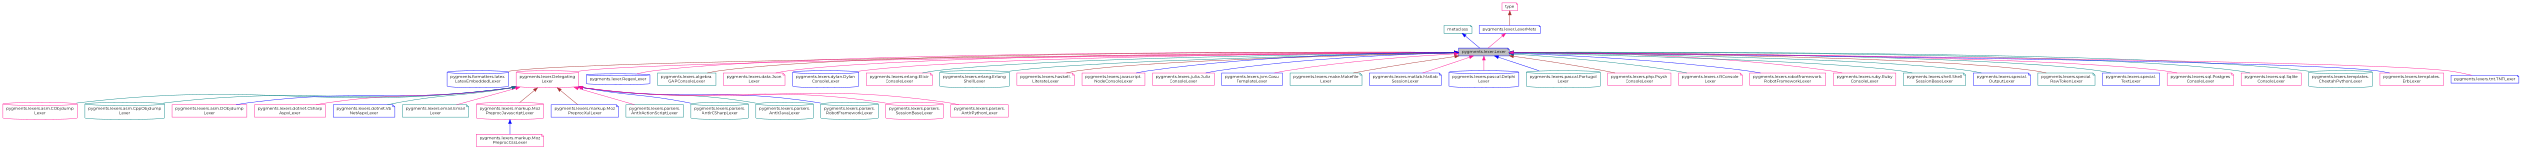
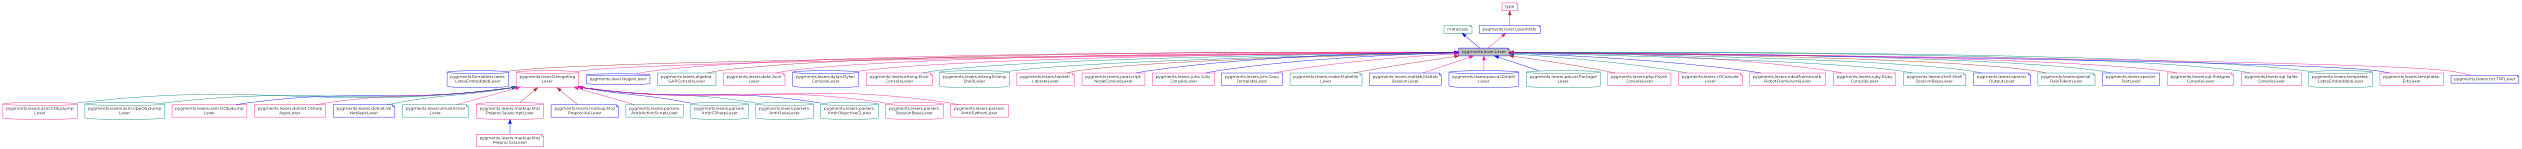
(2341, 79) -> (2341, 79)
(850, 111) -> (850, 111)
